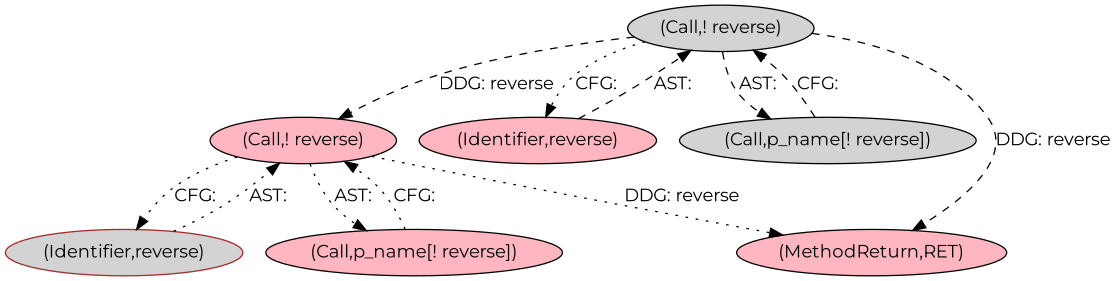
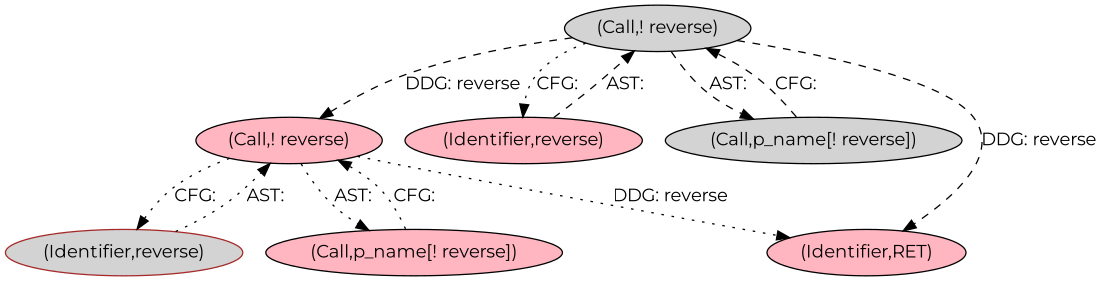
(872, 253) -> (867, 253)
